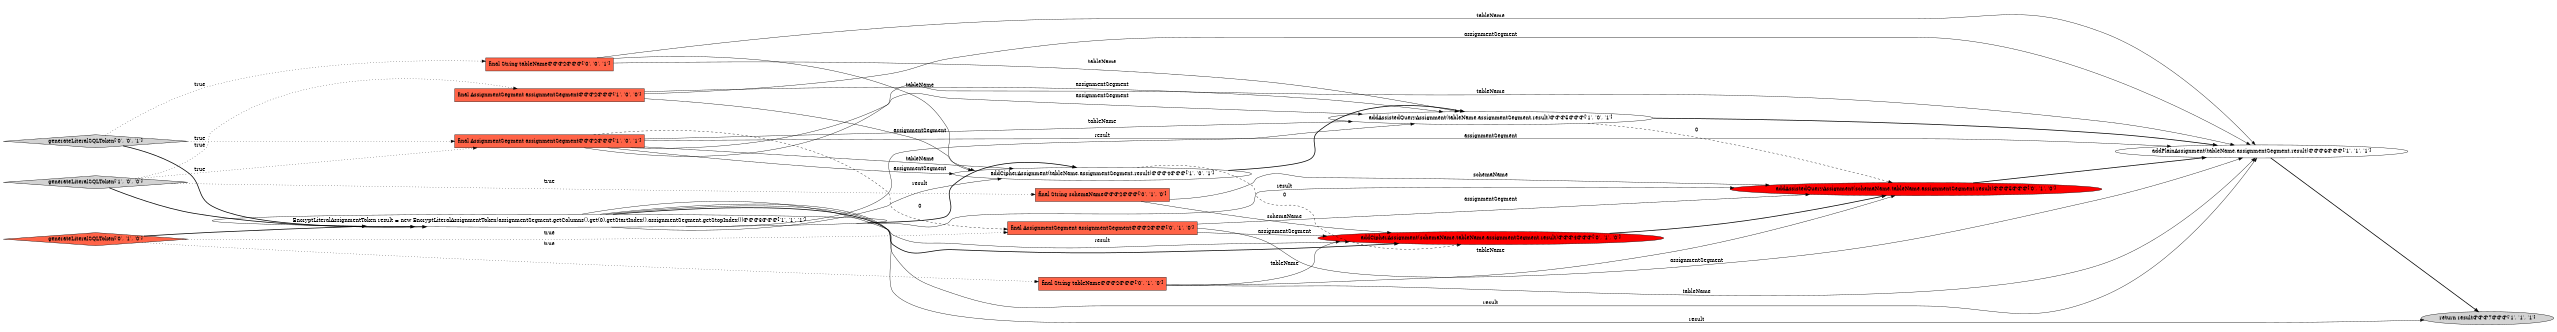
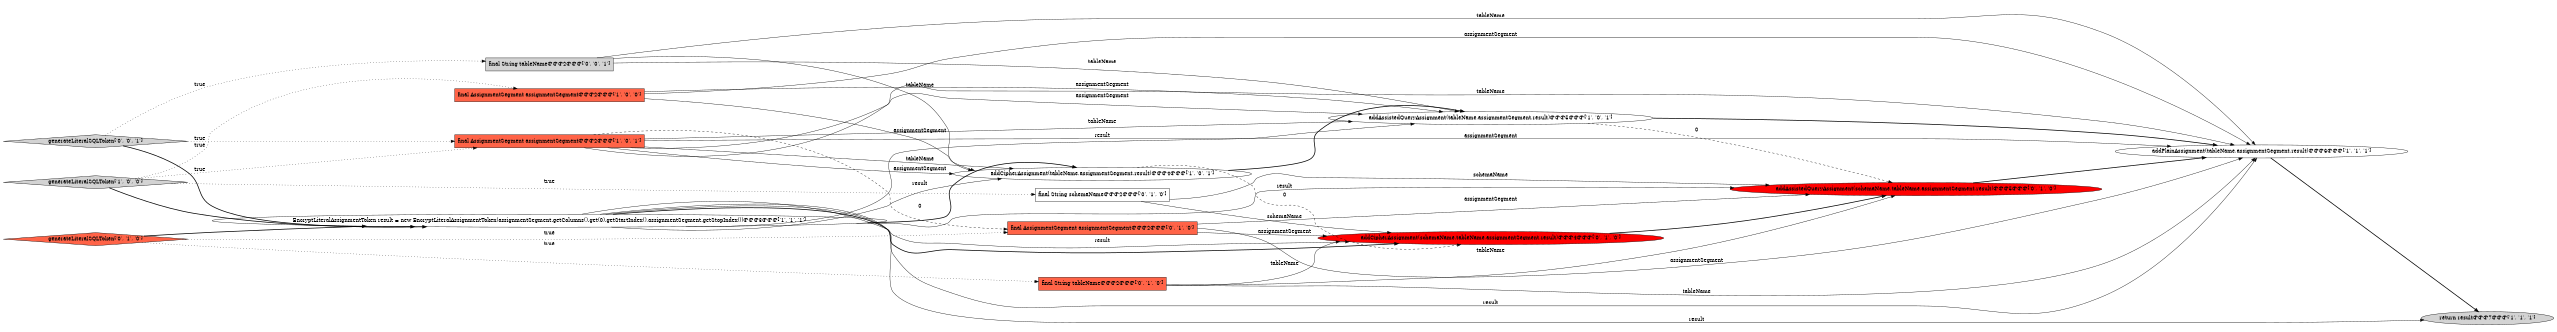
(550, 64) -> (550, 64)
(1102, 195) -> (1102, 195)
